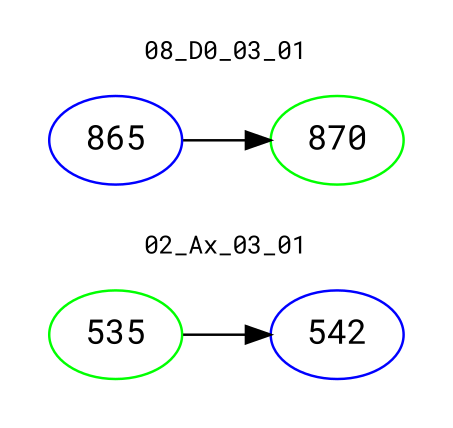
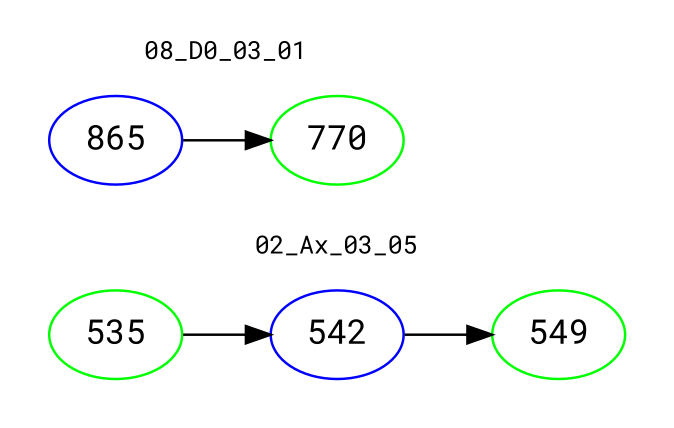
(337, 140) -> (337, 140)
(226, 247) -> (337, 247)
none -> (559, 335)
